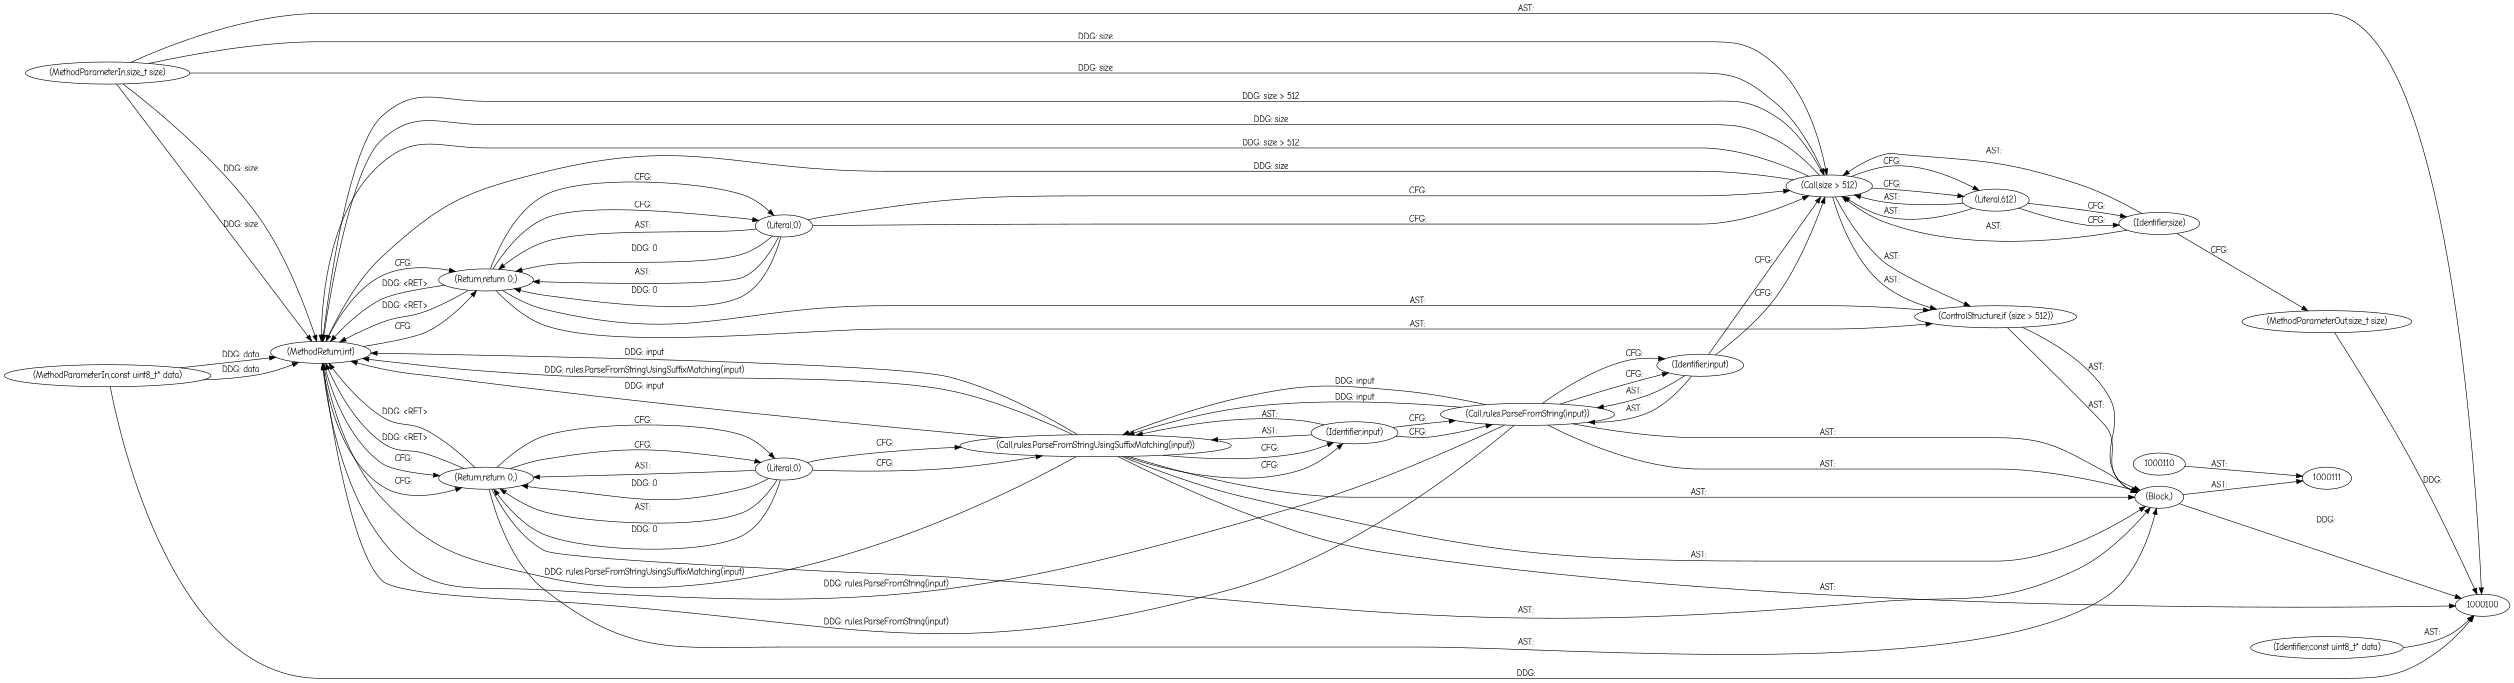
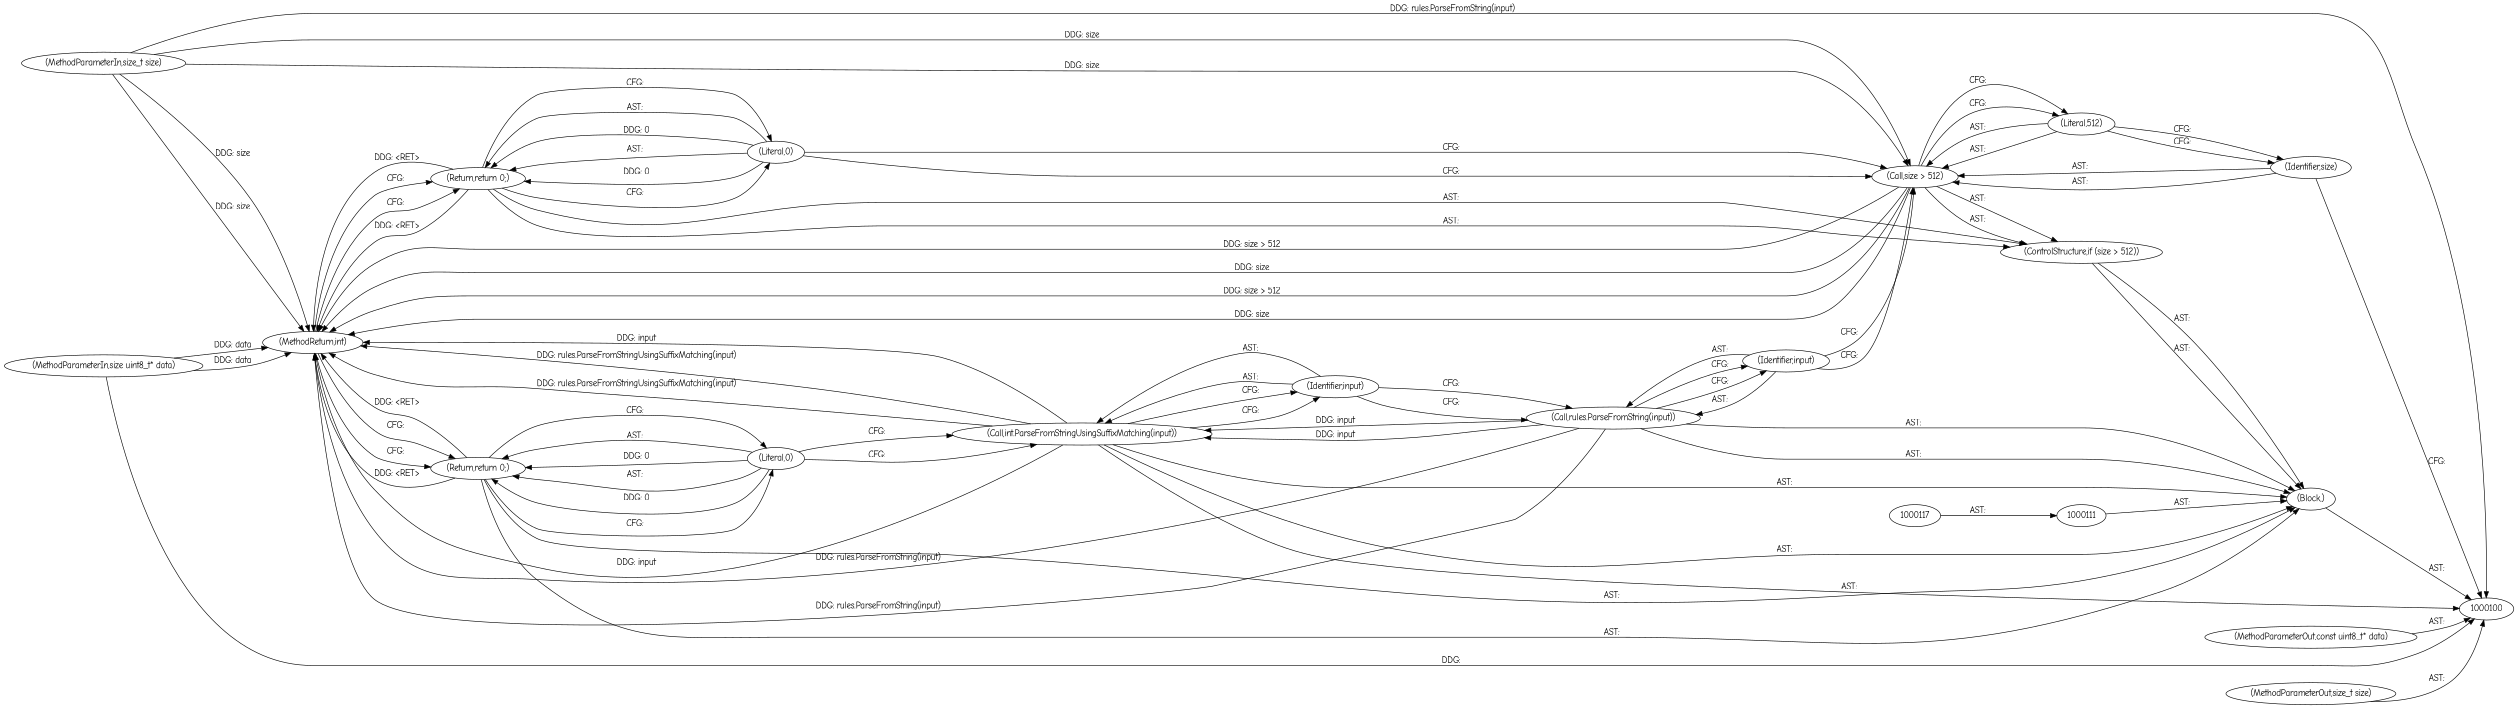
(1527, 9) -> (1453, 9)
(1996, 200) -> (2081, 124)
(2240, 270) -> (2398, 386)
(108, 376) -> (104, 366)
(1096, 446) -> (1082, 434)
(2159, 464) -> (1915, 516)
(2434, 480) -> (2438, 679)
(2240, 488) -> (2193, 508)
(2327, 520) -> (2438, 569)
(2327, 648) -> (2311, 637)
